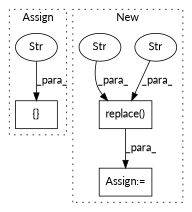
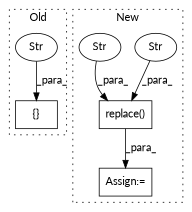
(38, 18) -> (38, 18)
